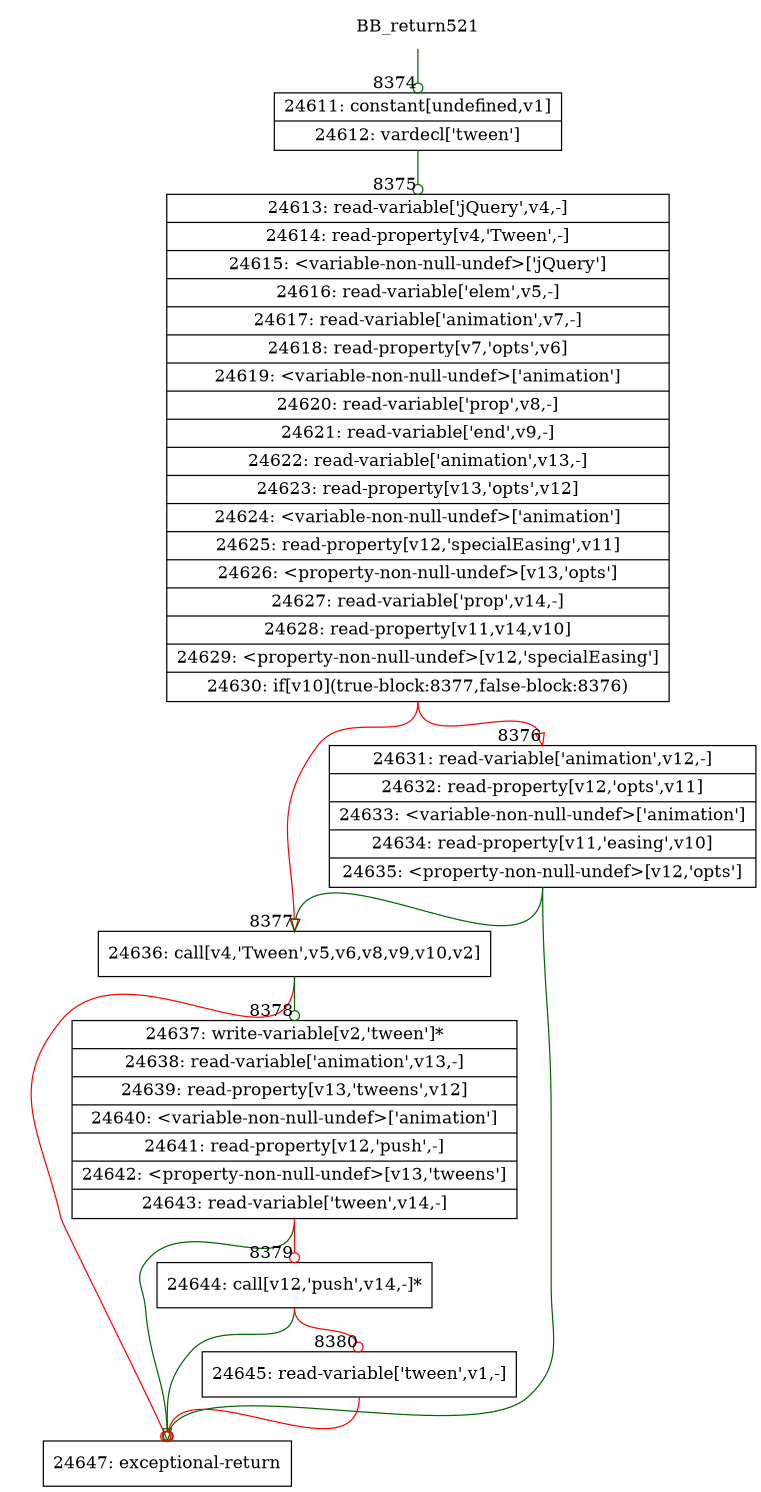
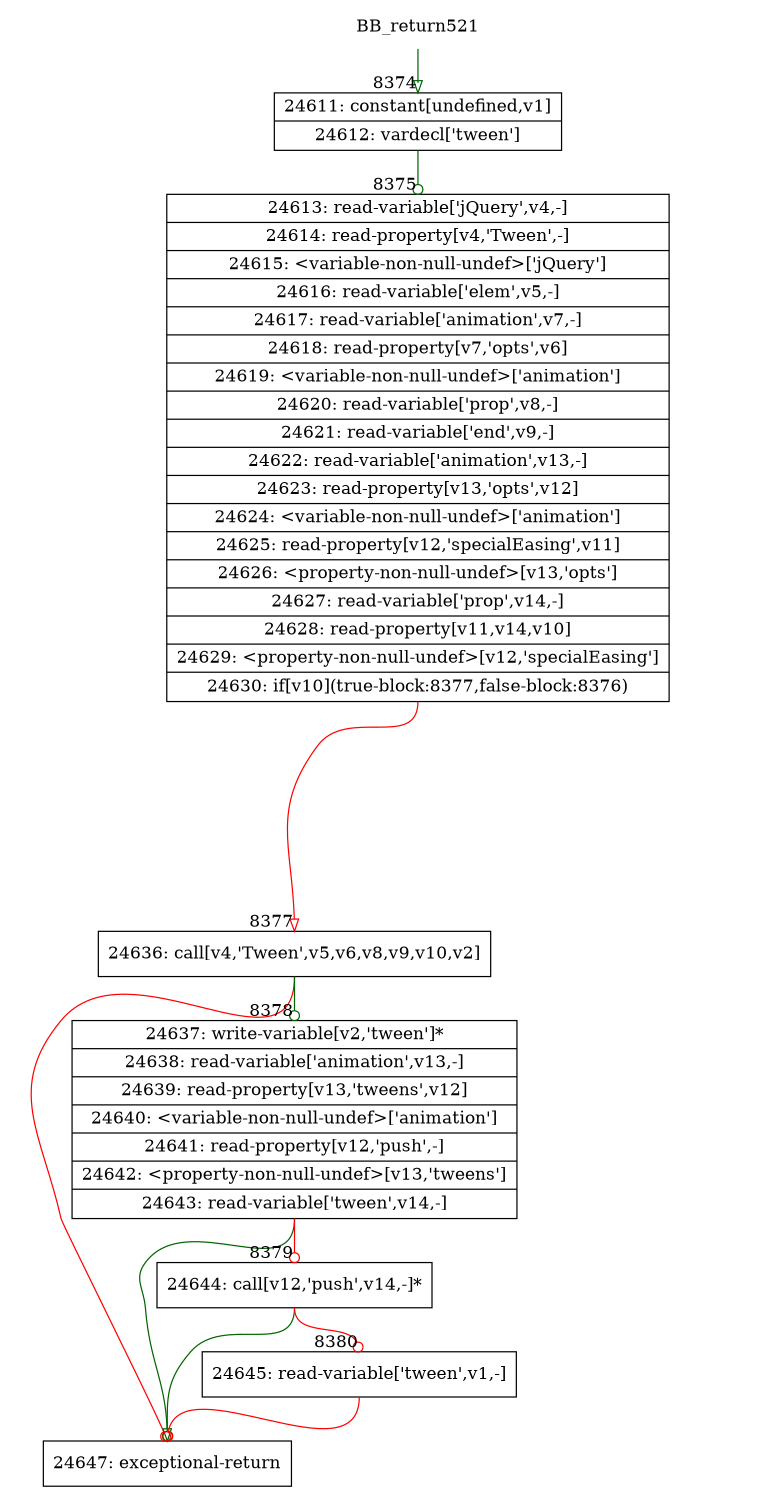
(418, 66) -> (418, 66)
(543, 816) -> none
